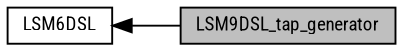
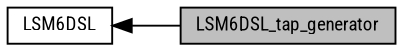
(288, 26) -> (288, 26)
